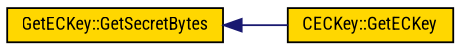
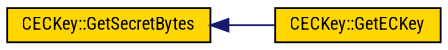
(115, 25) -> (109, 25)
